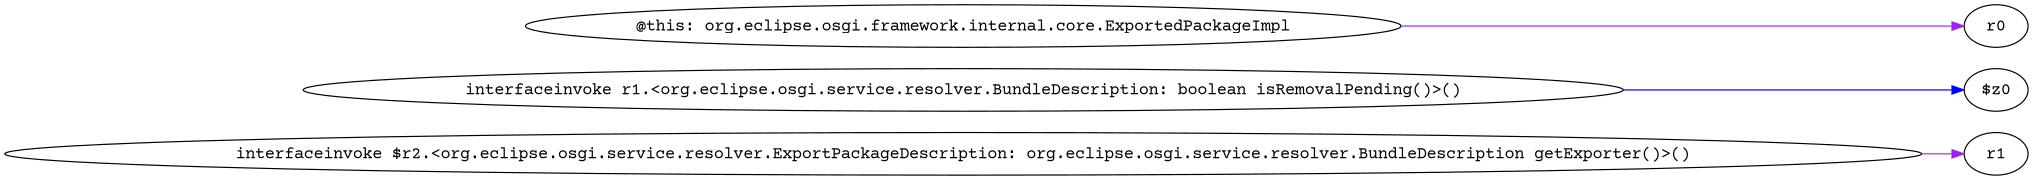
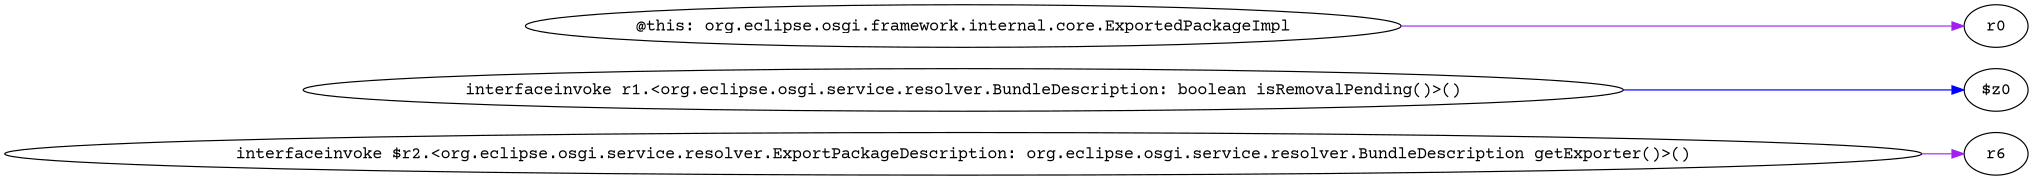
(1996, 154) -> (1996, 154)
